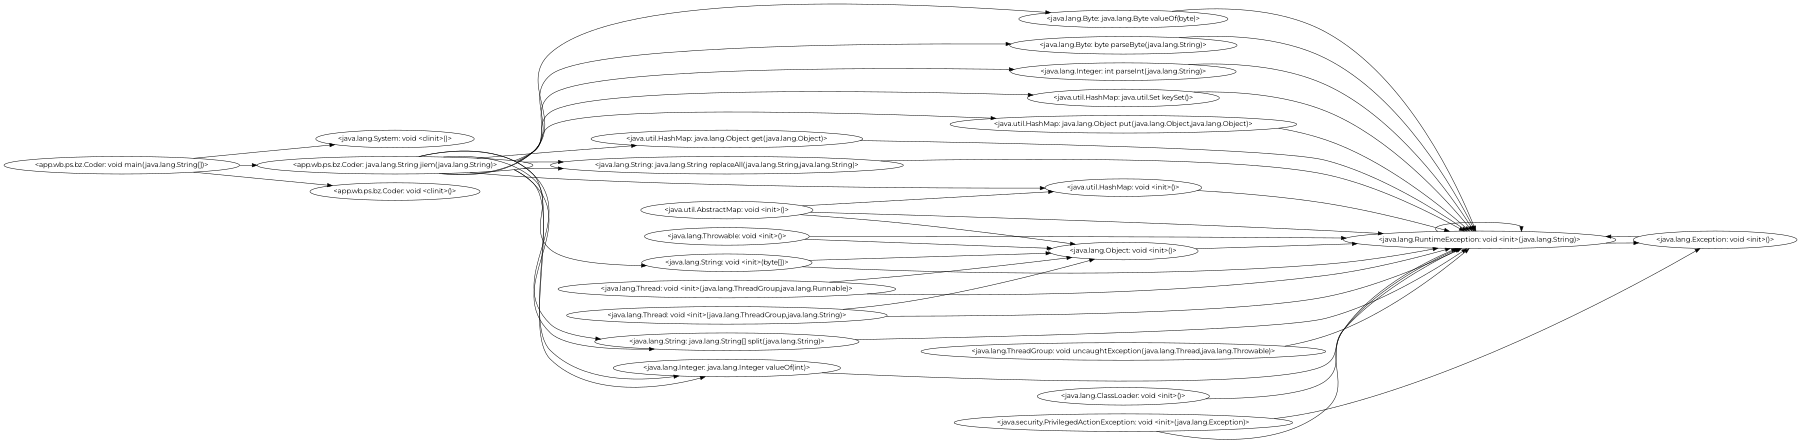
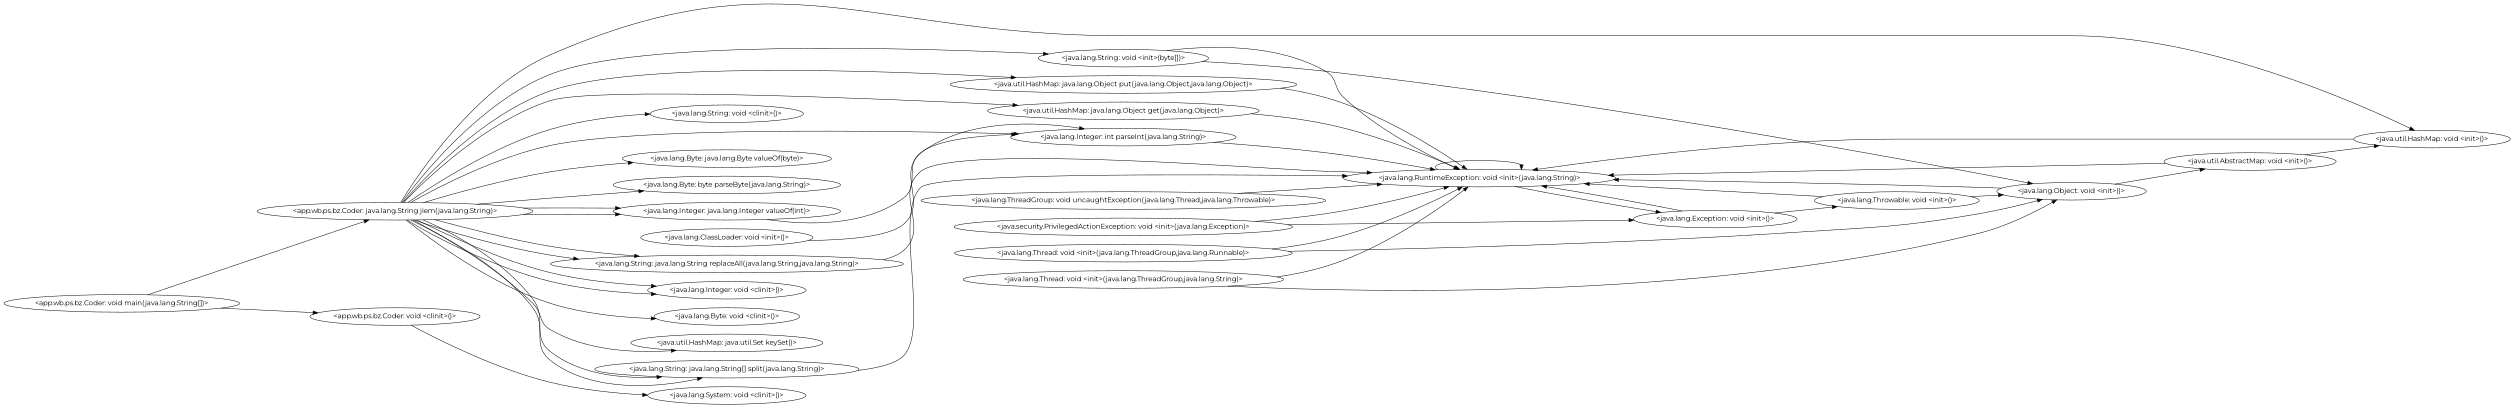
(1363, 59) -> none
(1358, 79) -> none
none -> (727, 114)
(1349, 122) -> none
(262, 152) -> (523, 374)
none -> (1803, 210)
(936, 227) -> (2157, 177)
none -> (727, 290)
none -> (727, 317)
(1333, 372) -> (905, 222)
(1164, 381) -> (904, 197)
